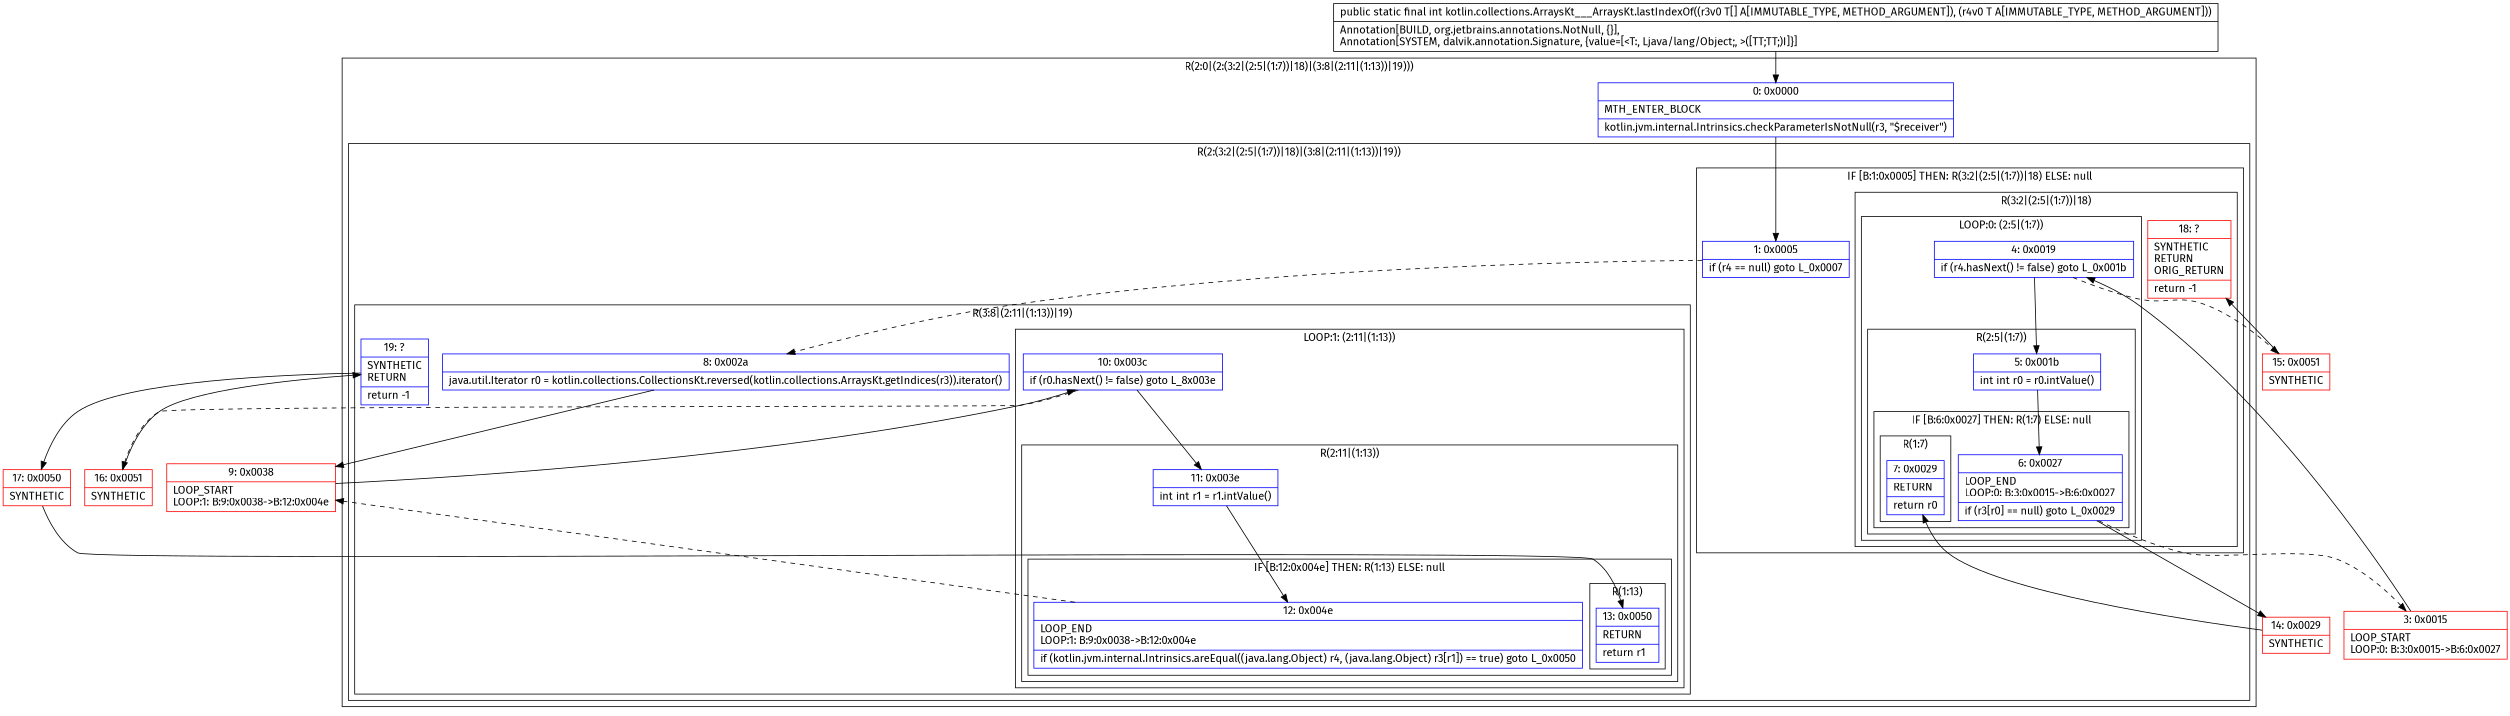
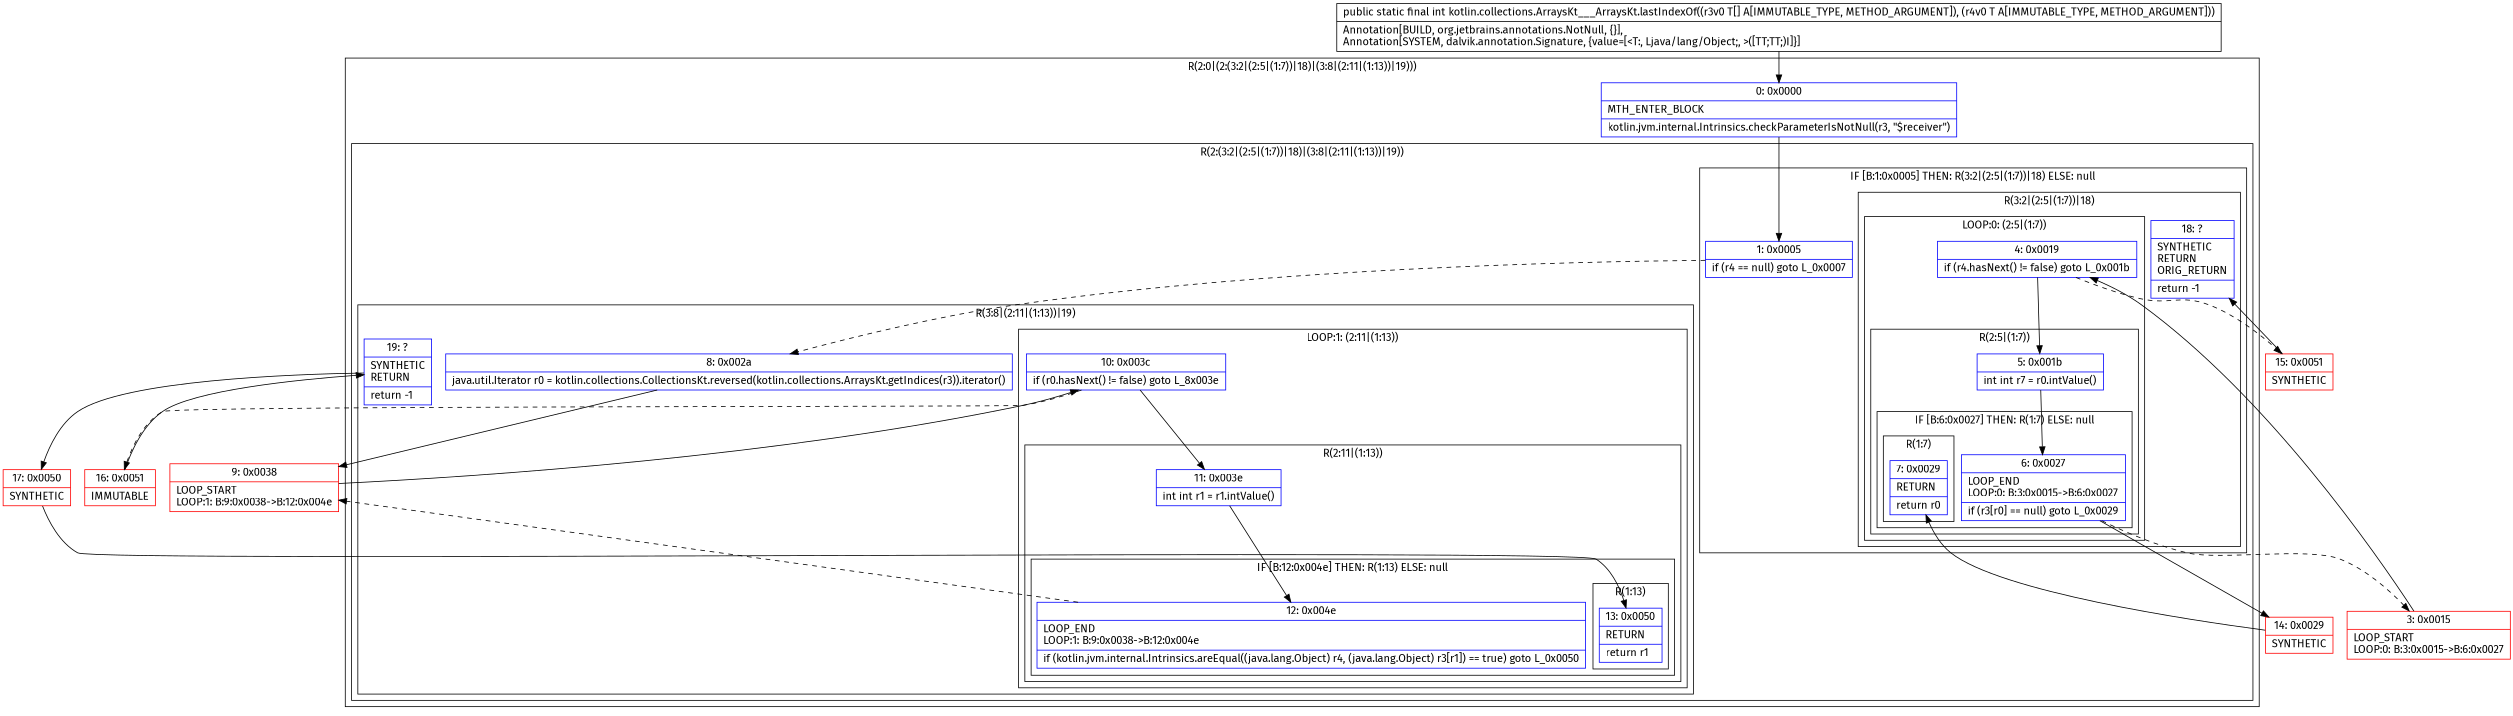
(2189, 259) -> (2193, 259)
(2037, 381) -> (2040, 381)
(118, 496) -> (120, 496)
